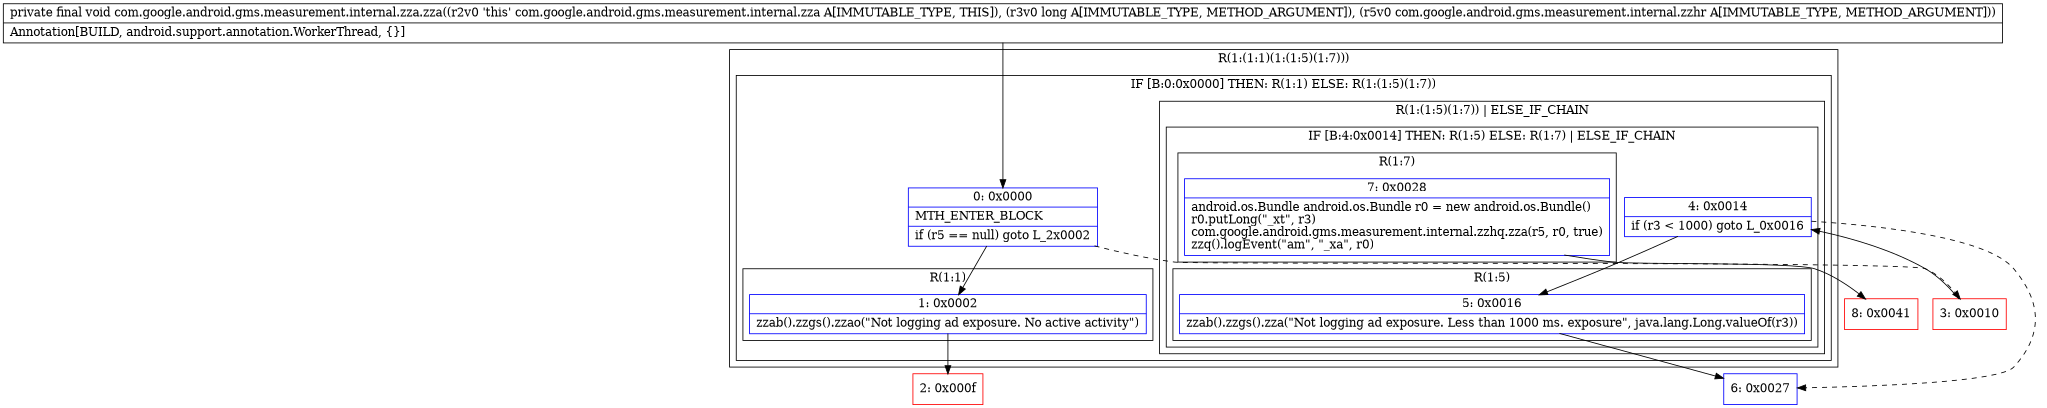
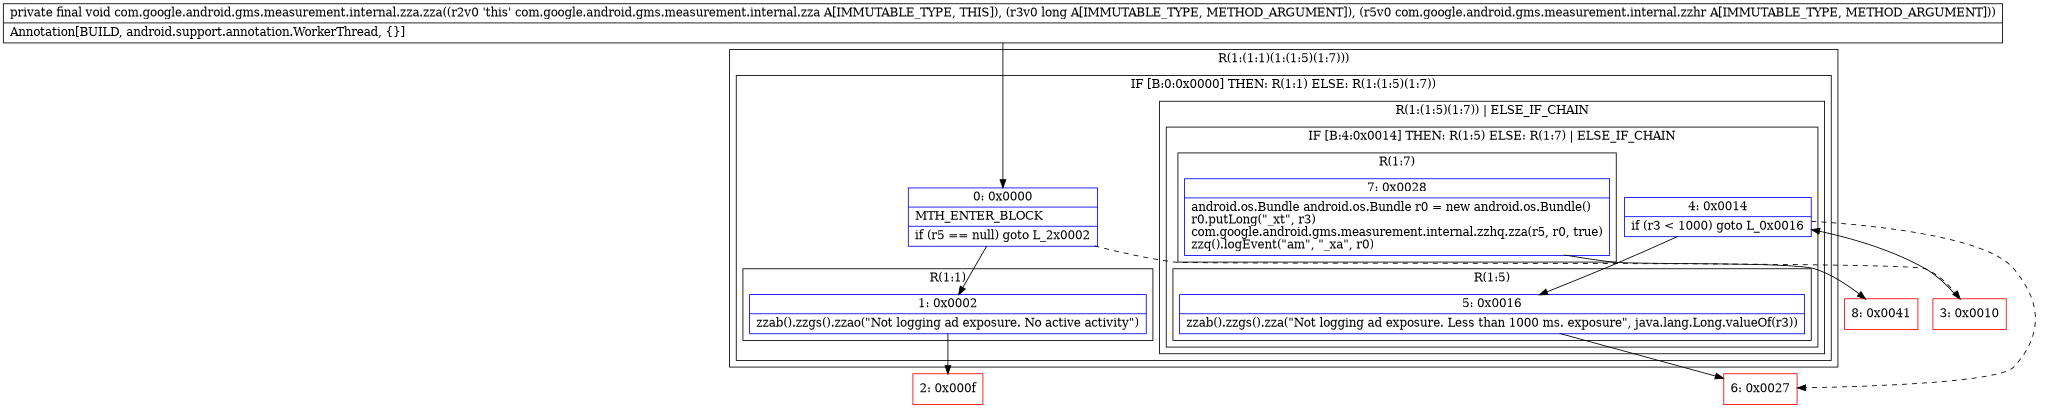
(1760, 389) -> (1760, 389)
